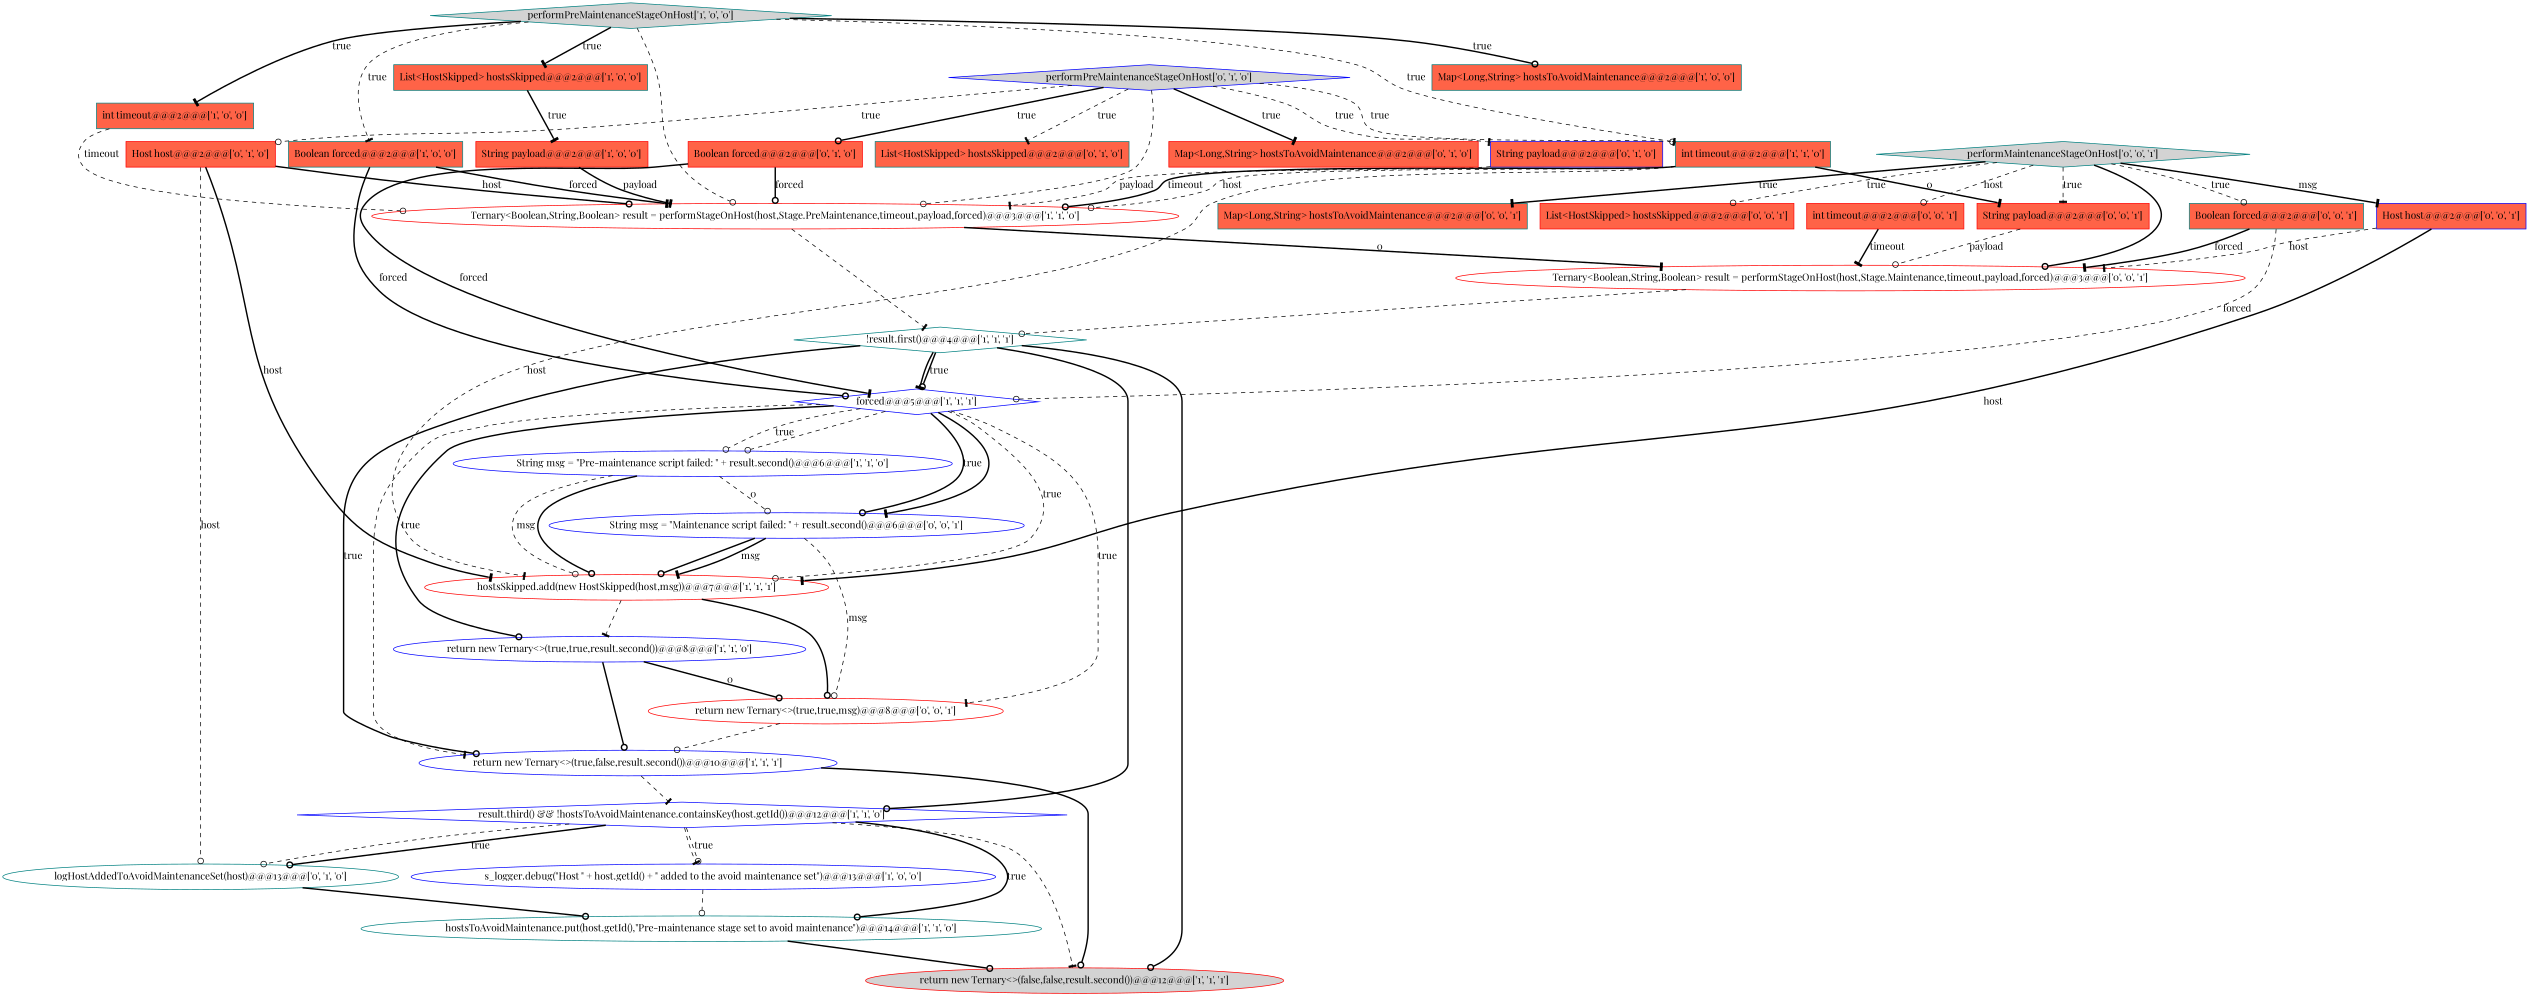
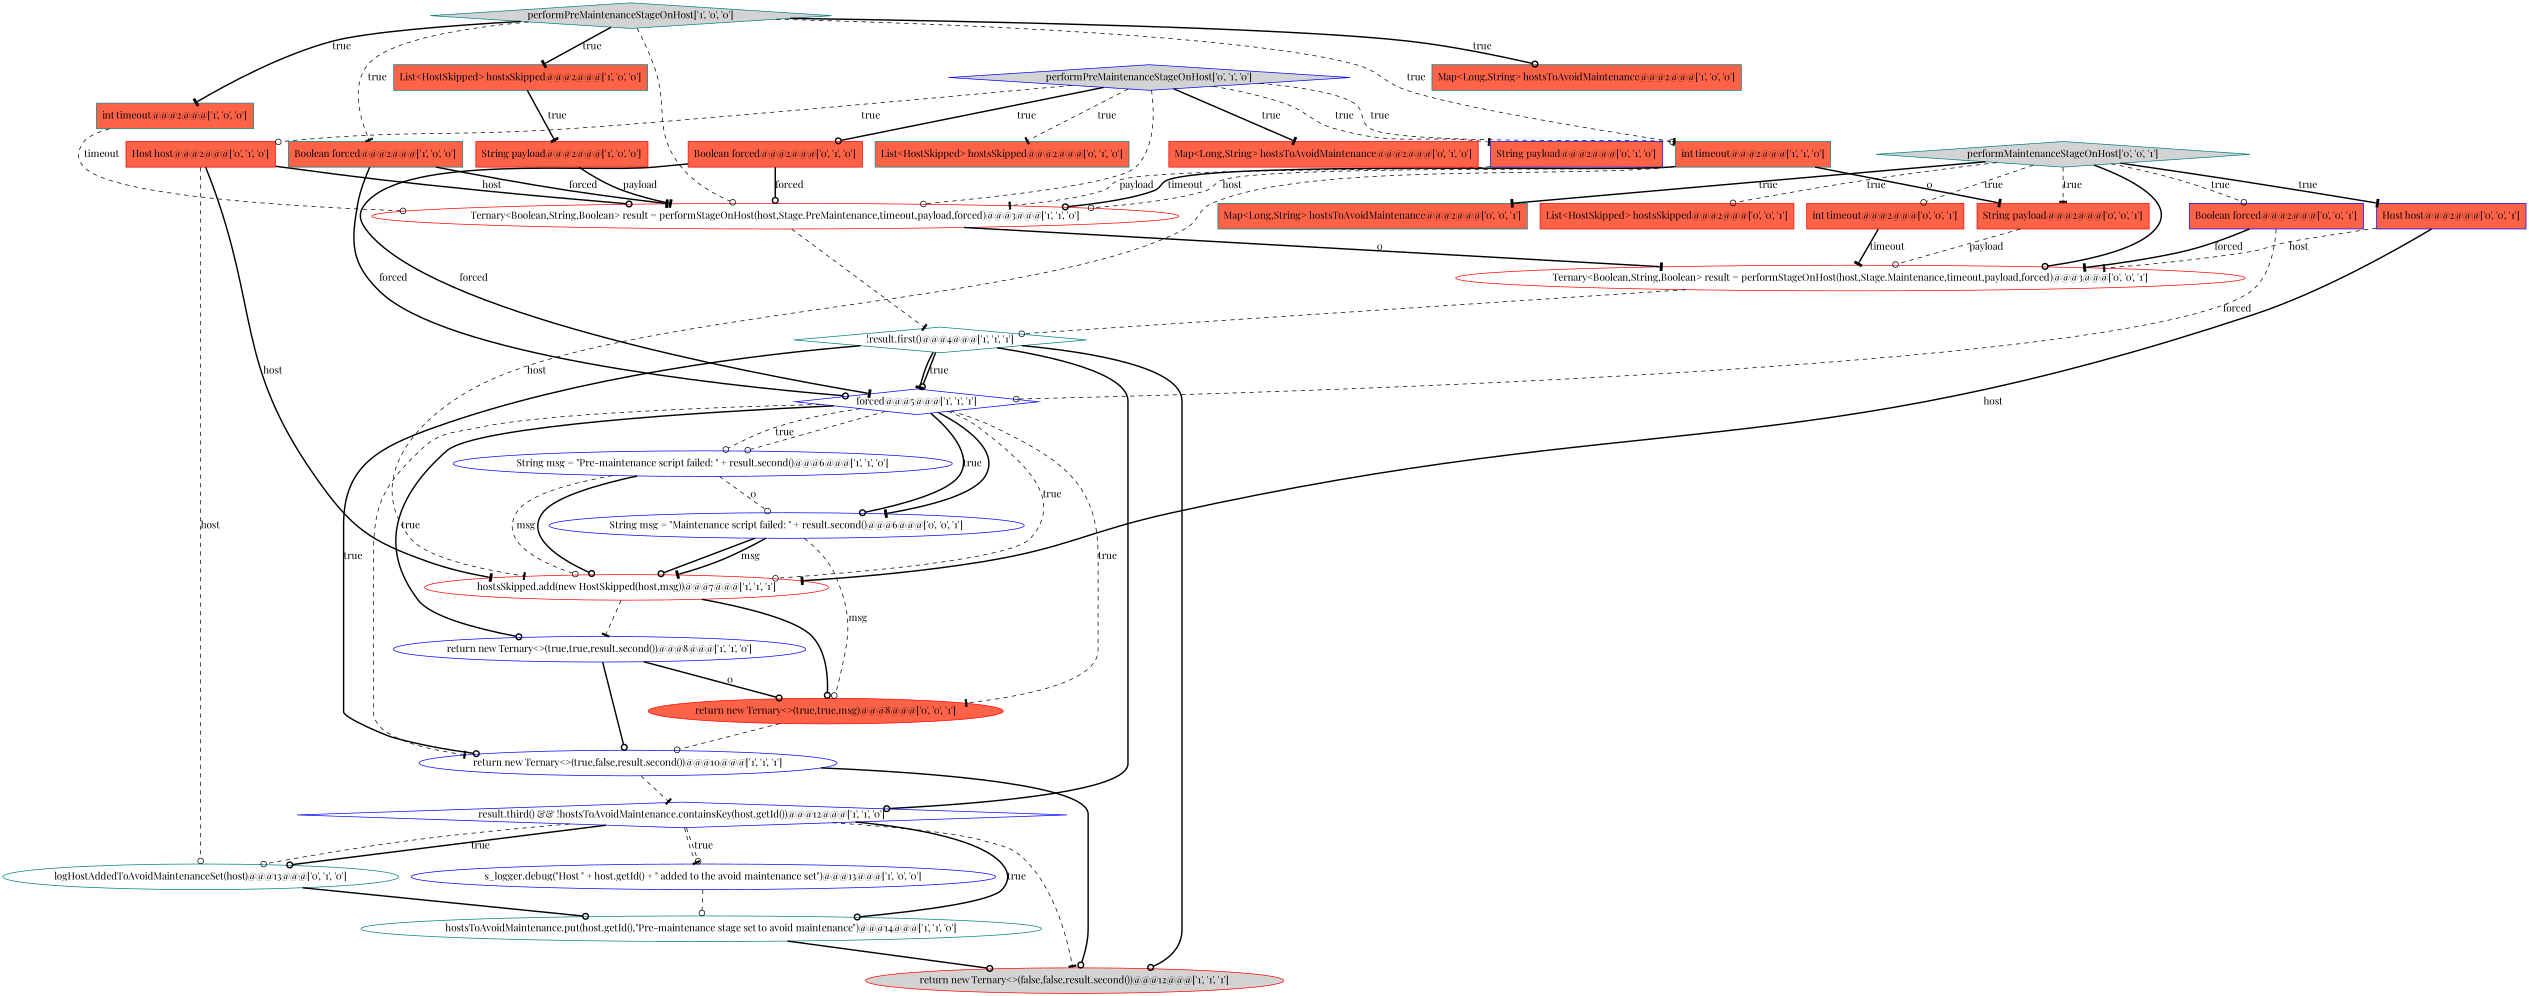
(1994, 185) -> (1994, 185)
(2308, 185) -> (2308, 185)
(2276, 216) -> (2276, 216)
(826, 711) -> (826, 711)
